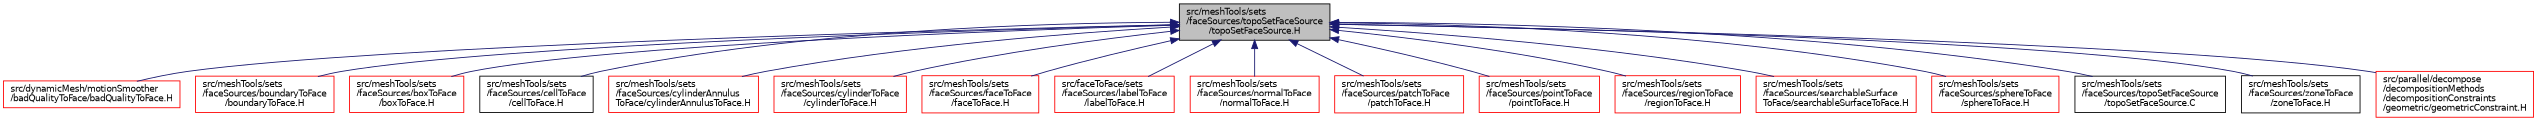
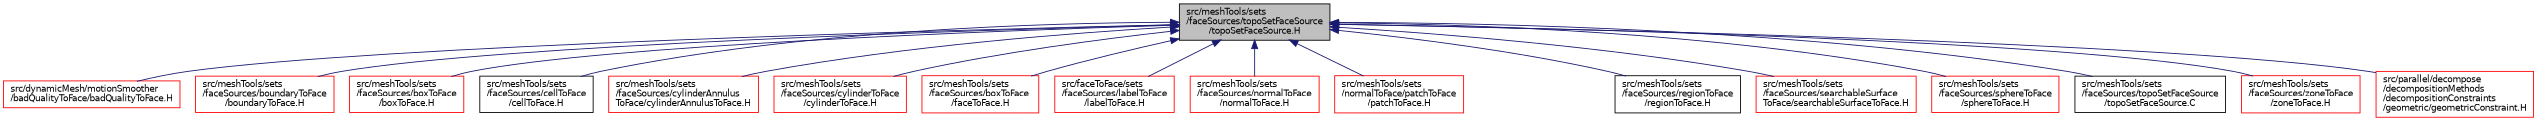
(980, 94) -> (980, 94)
(1399, 94) -> (1399, 94)
(1539, 94) -> none
(1678, 94) -> (1678, 94)
(2301, 94) -> (2301, 94)
